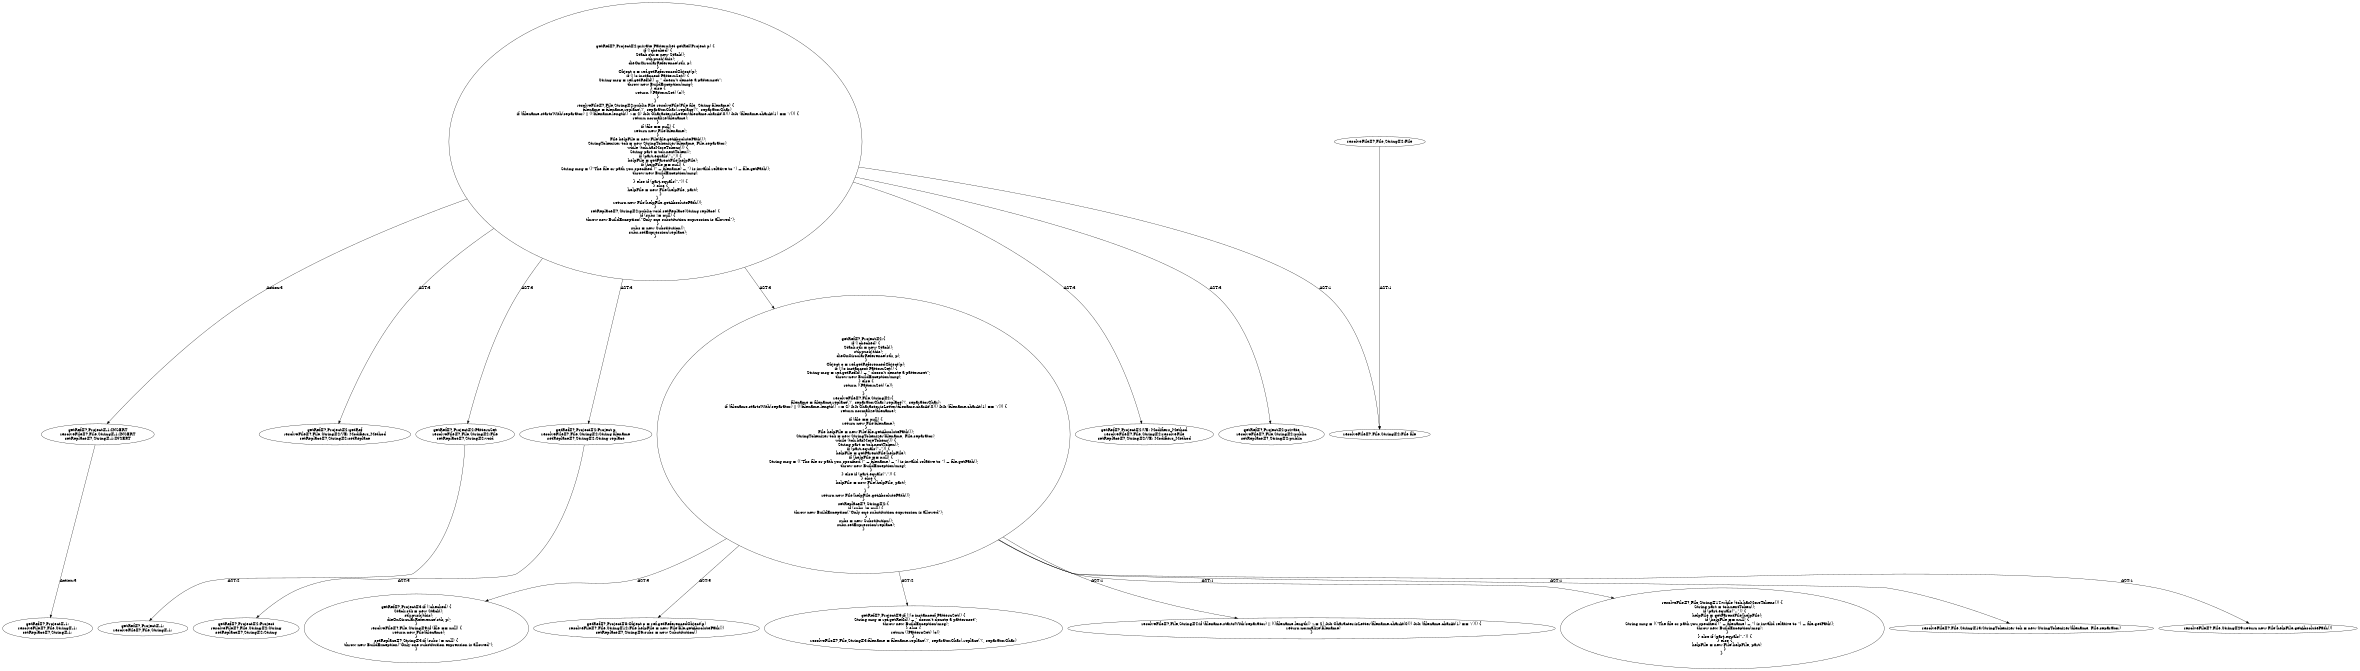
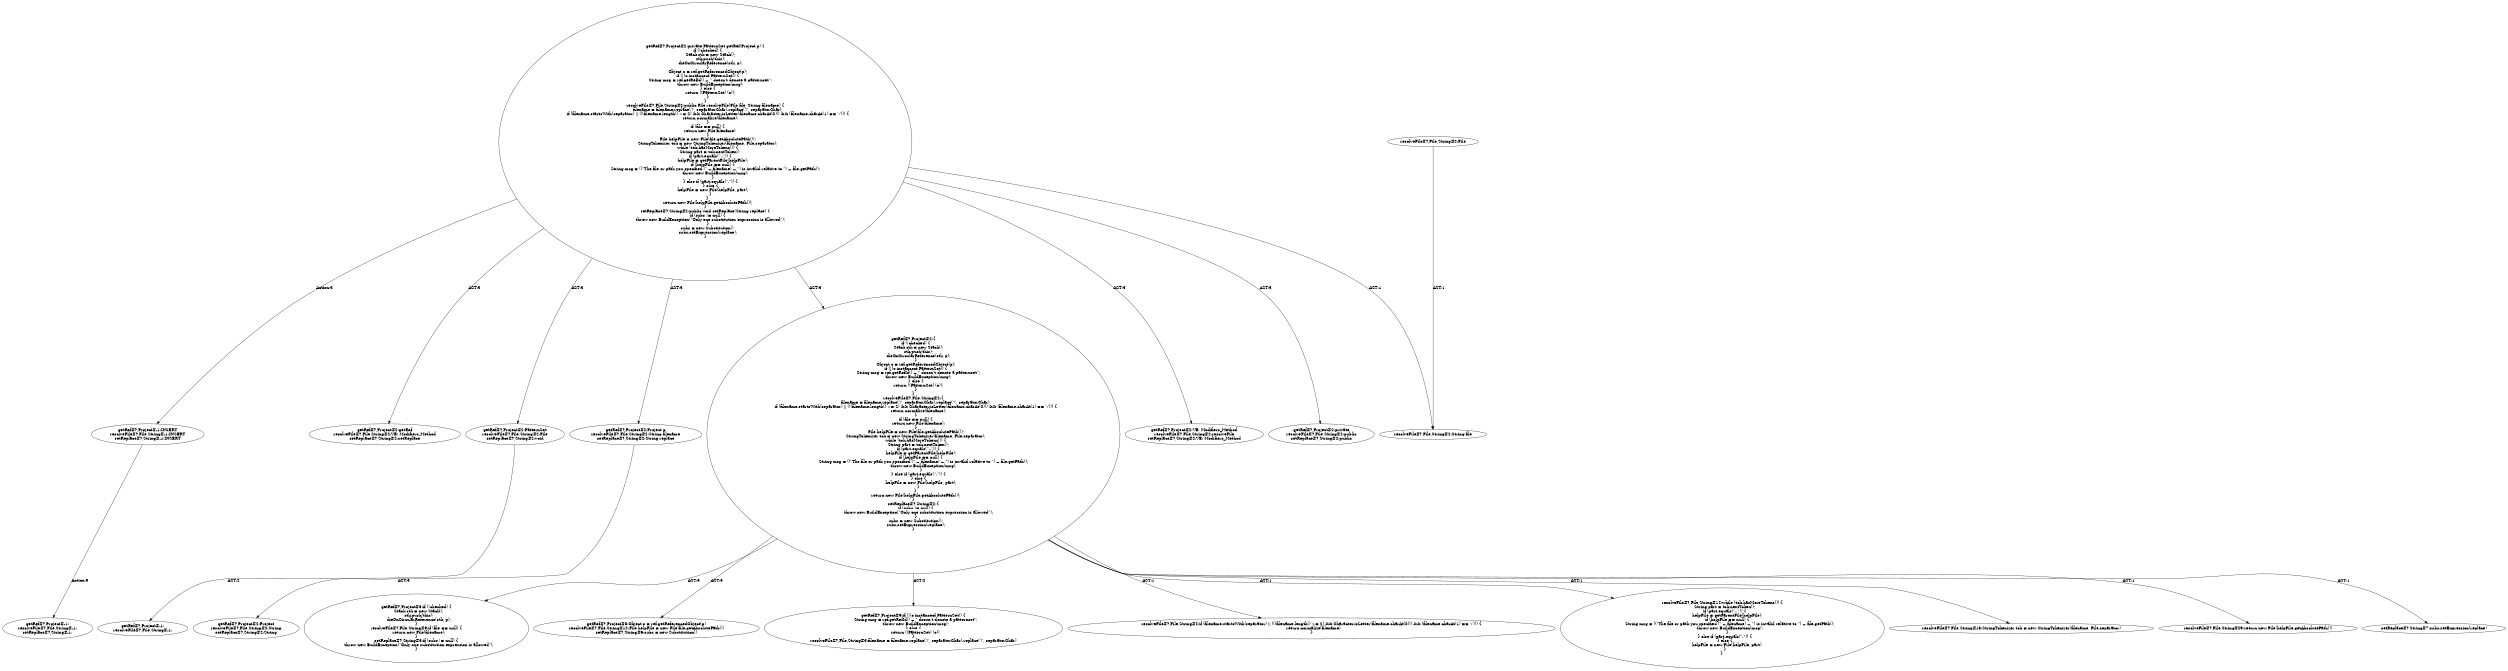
(1380, 434) -> (1433, 434)
none -> (2434, 628)
